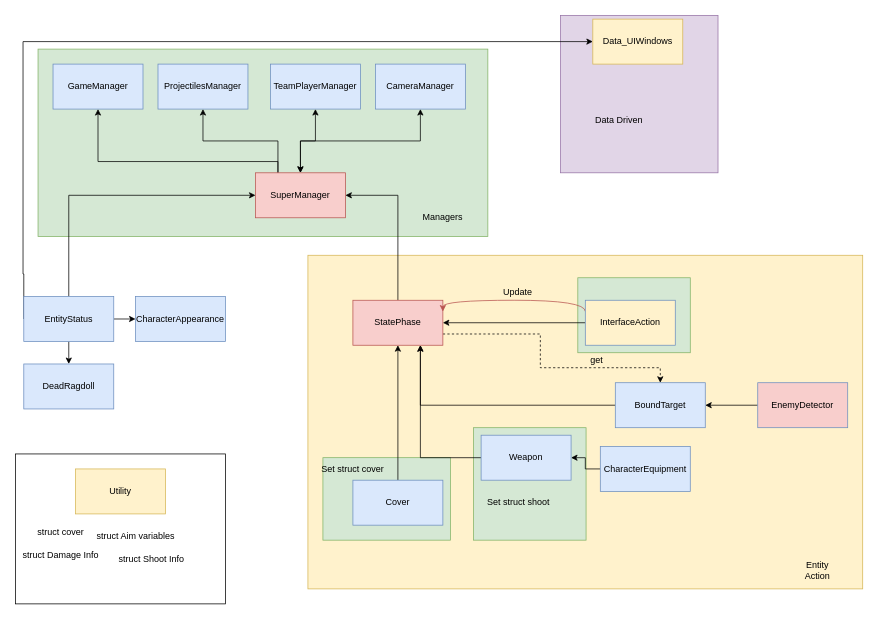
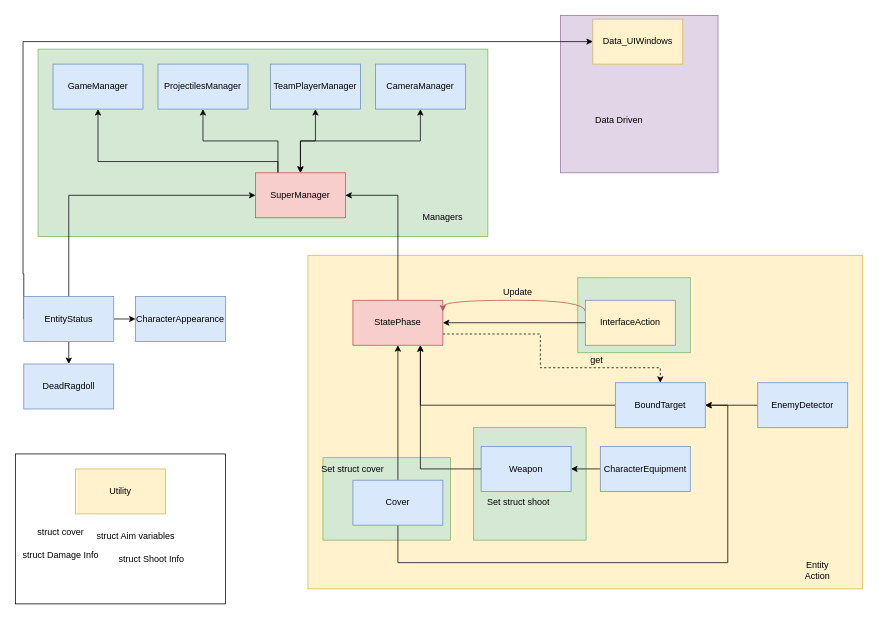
(803, 405) -> (803, 405)
(526, 458) -> (526, 469)
none -> (622, 563)
